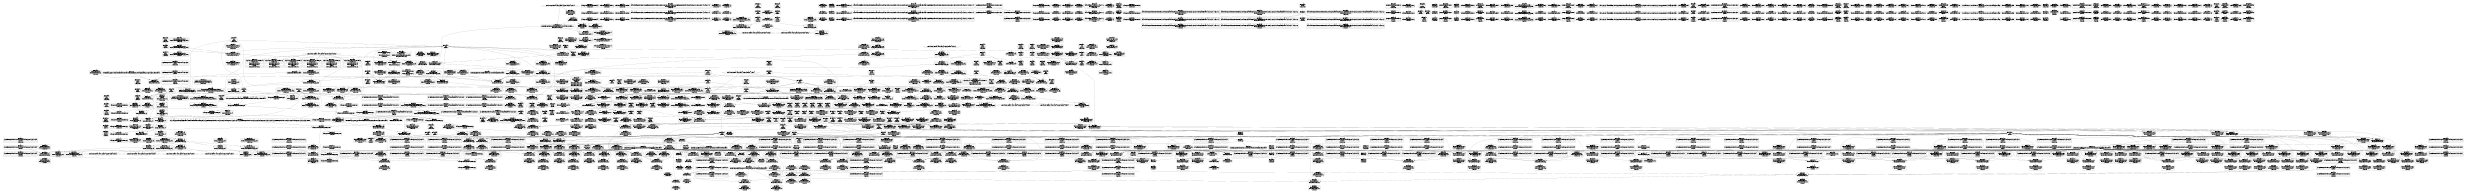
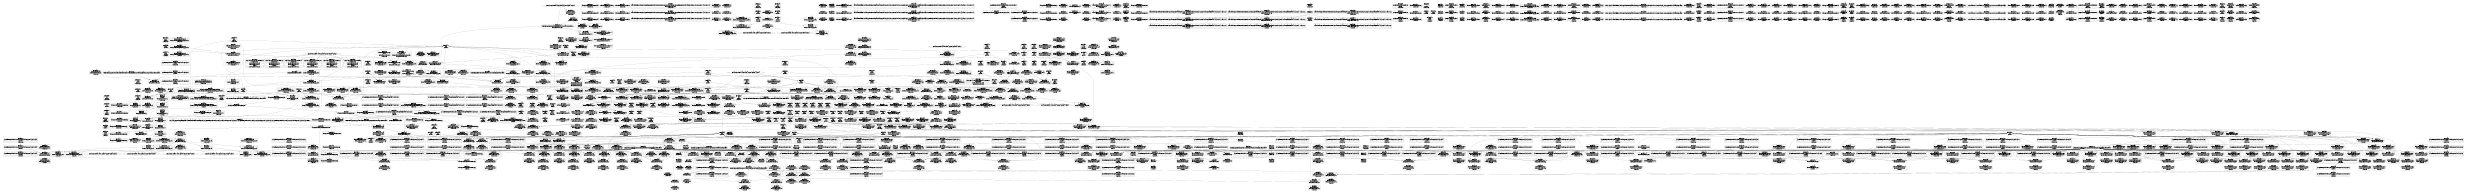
(1068, 6) -> none
